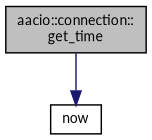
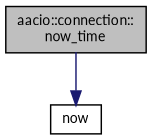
(76, 30) -> (76, 30)
